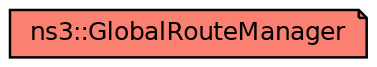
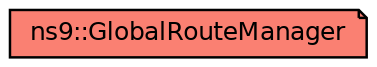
(188, 34) -> (188, 34)
